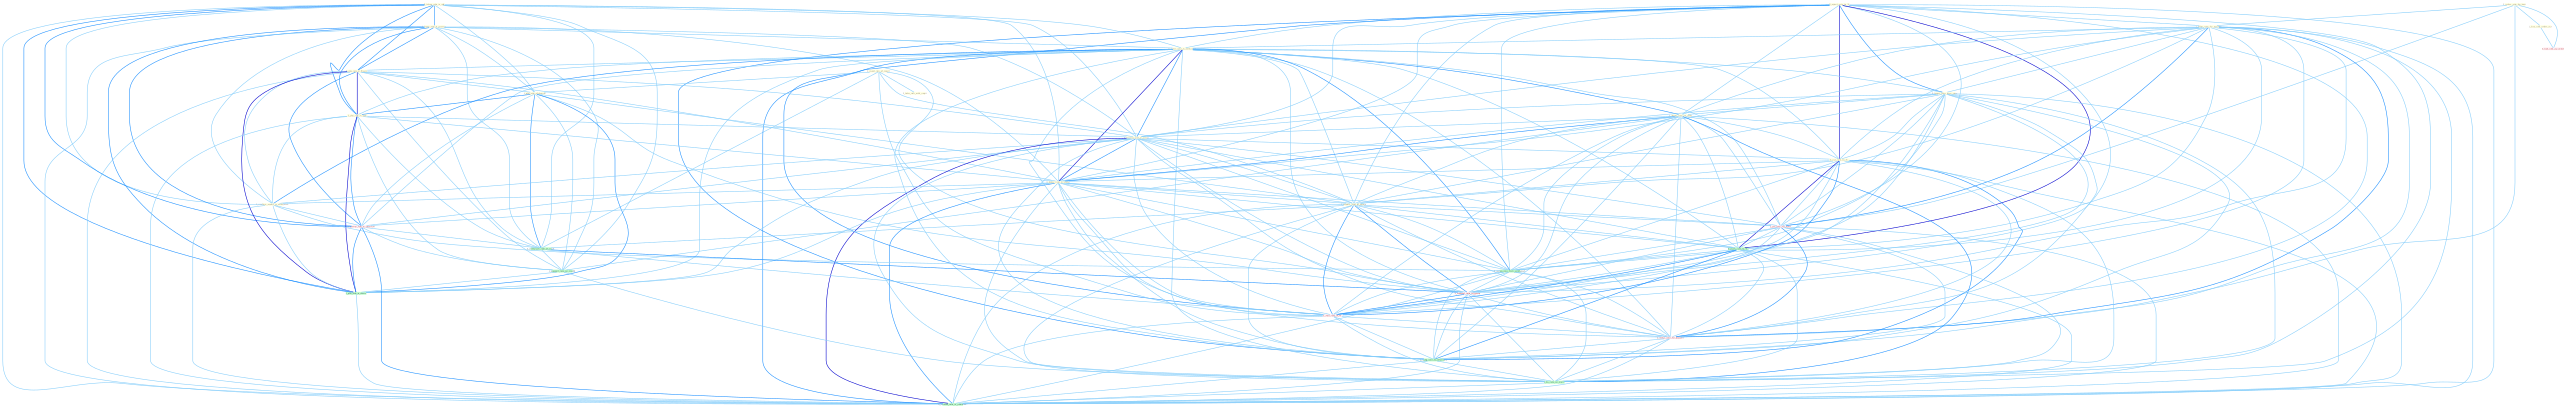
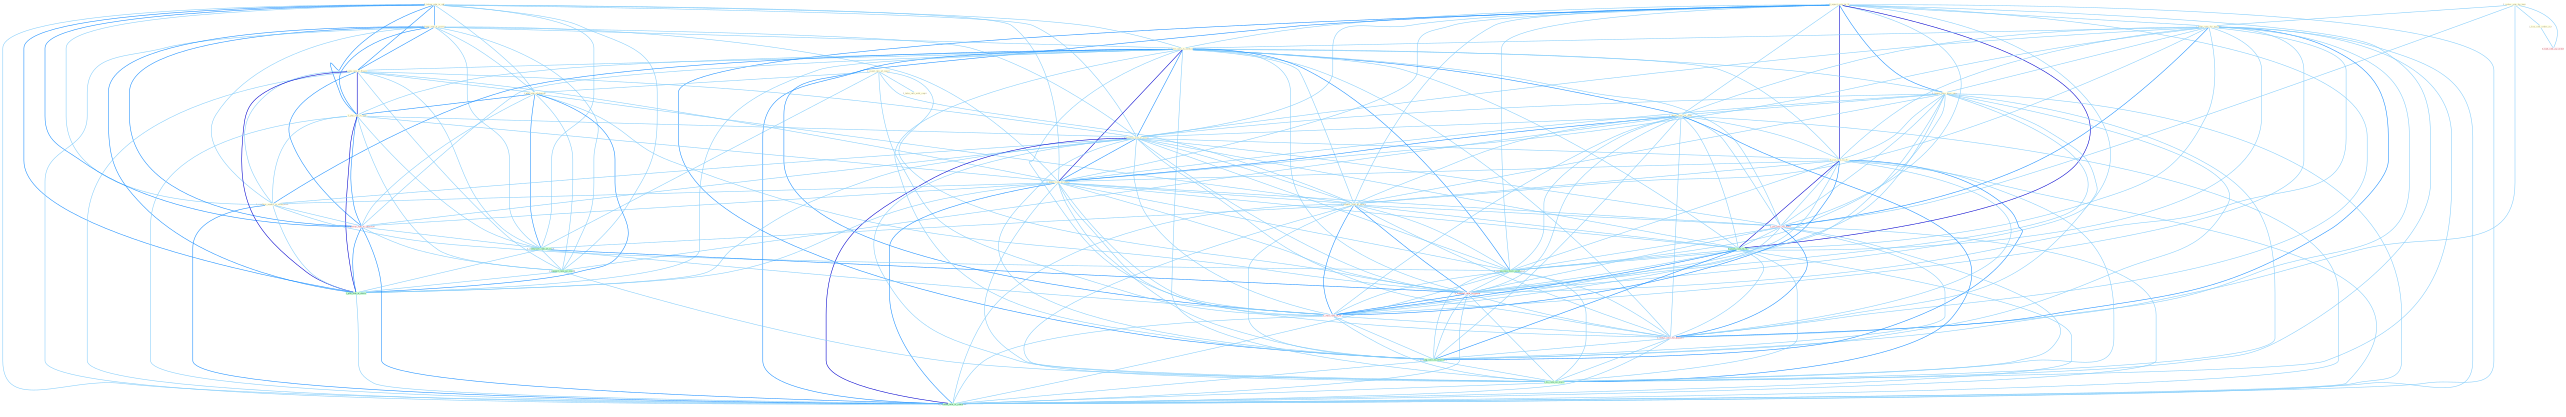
none -> (449, 271)
(297, 384) -> (297, 384)
